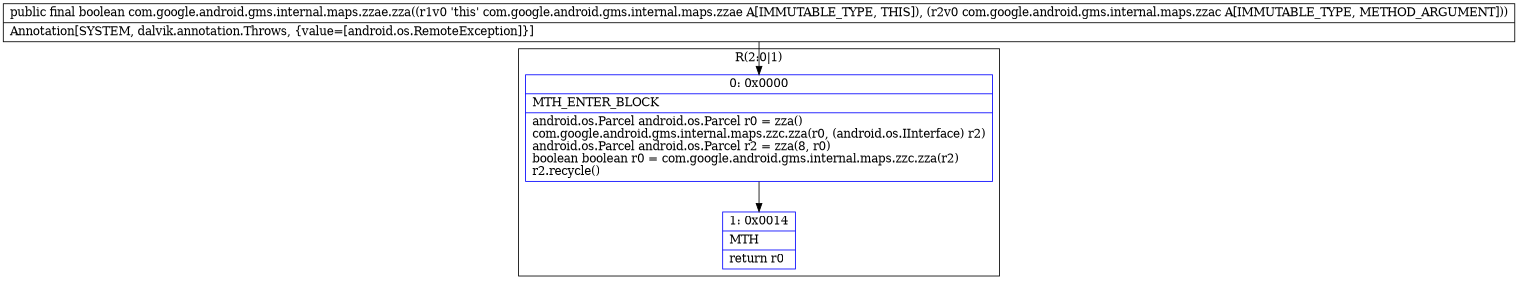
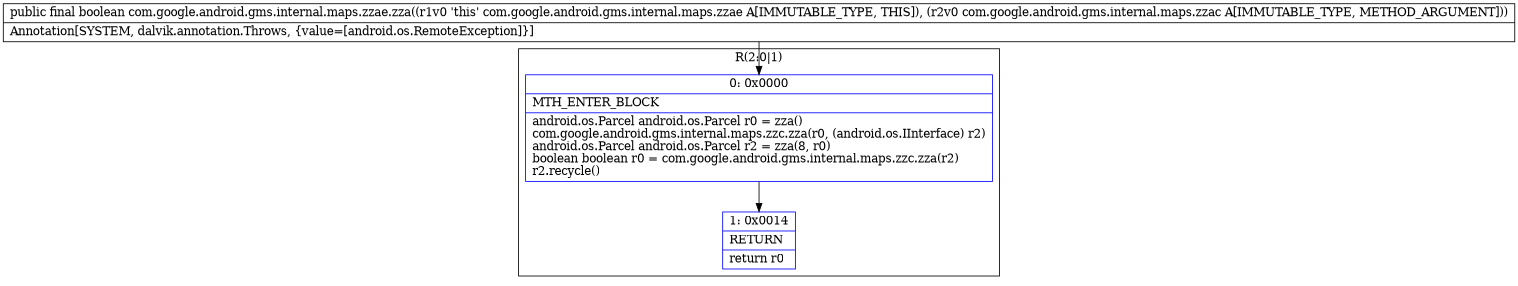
(744, 240) -> (756, 240)
